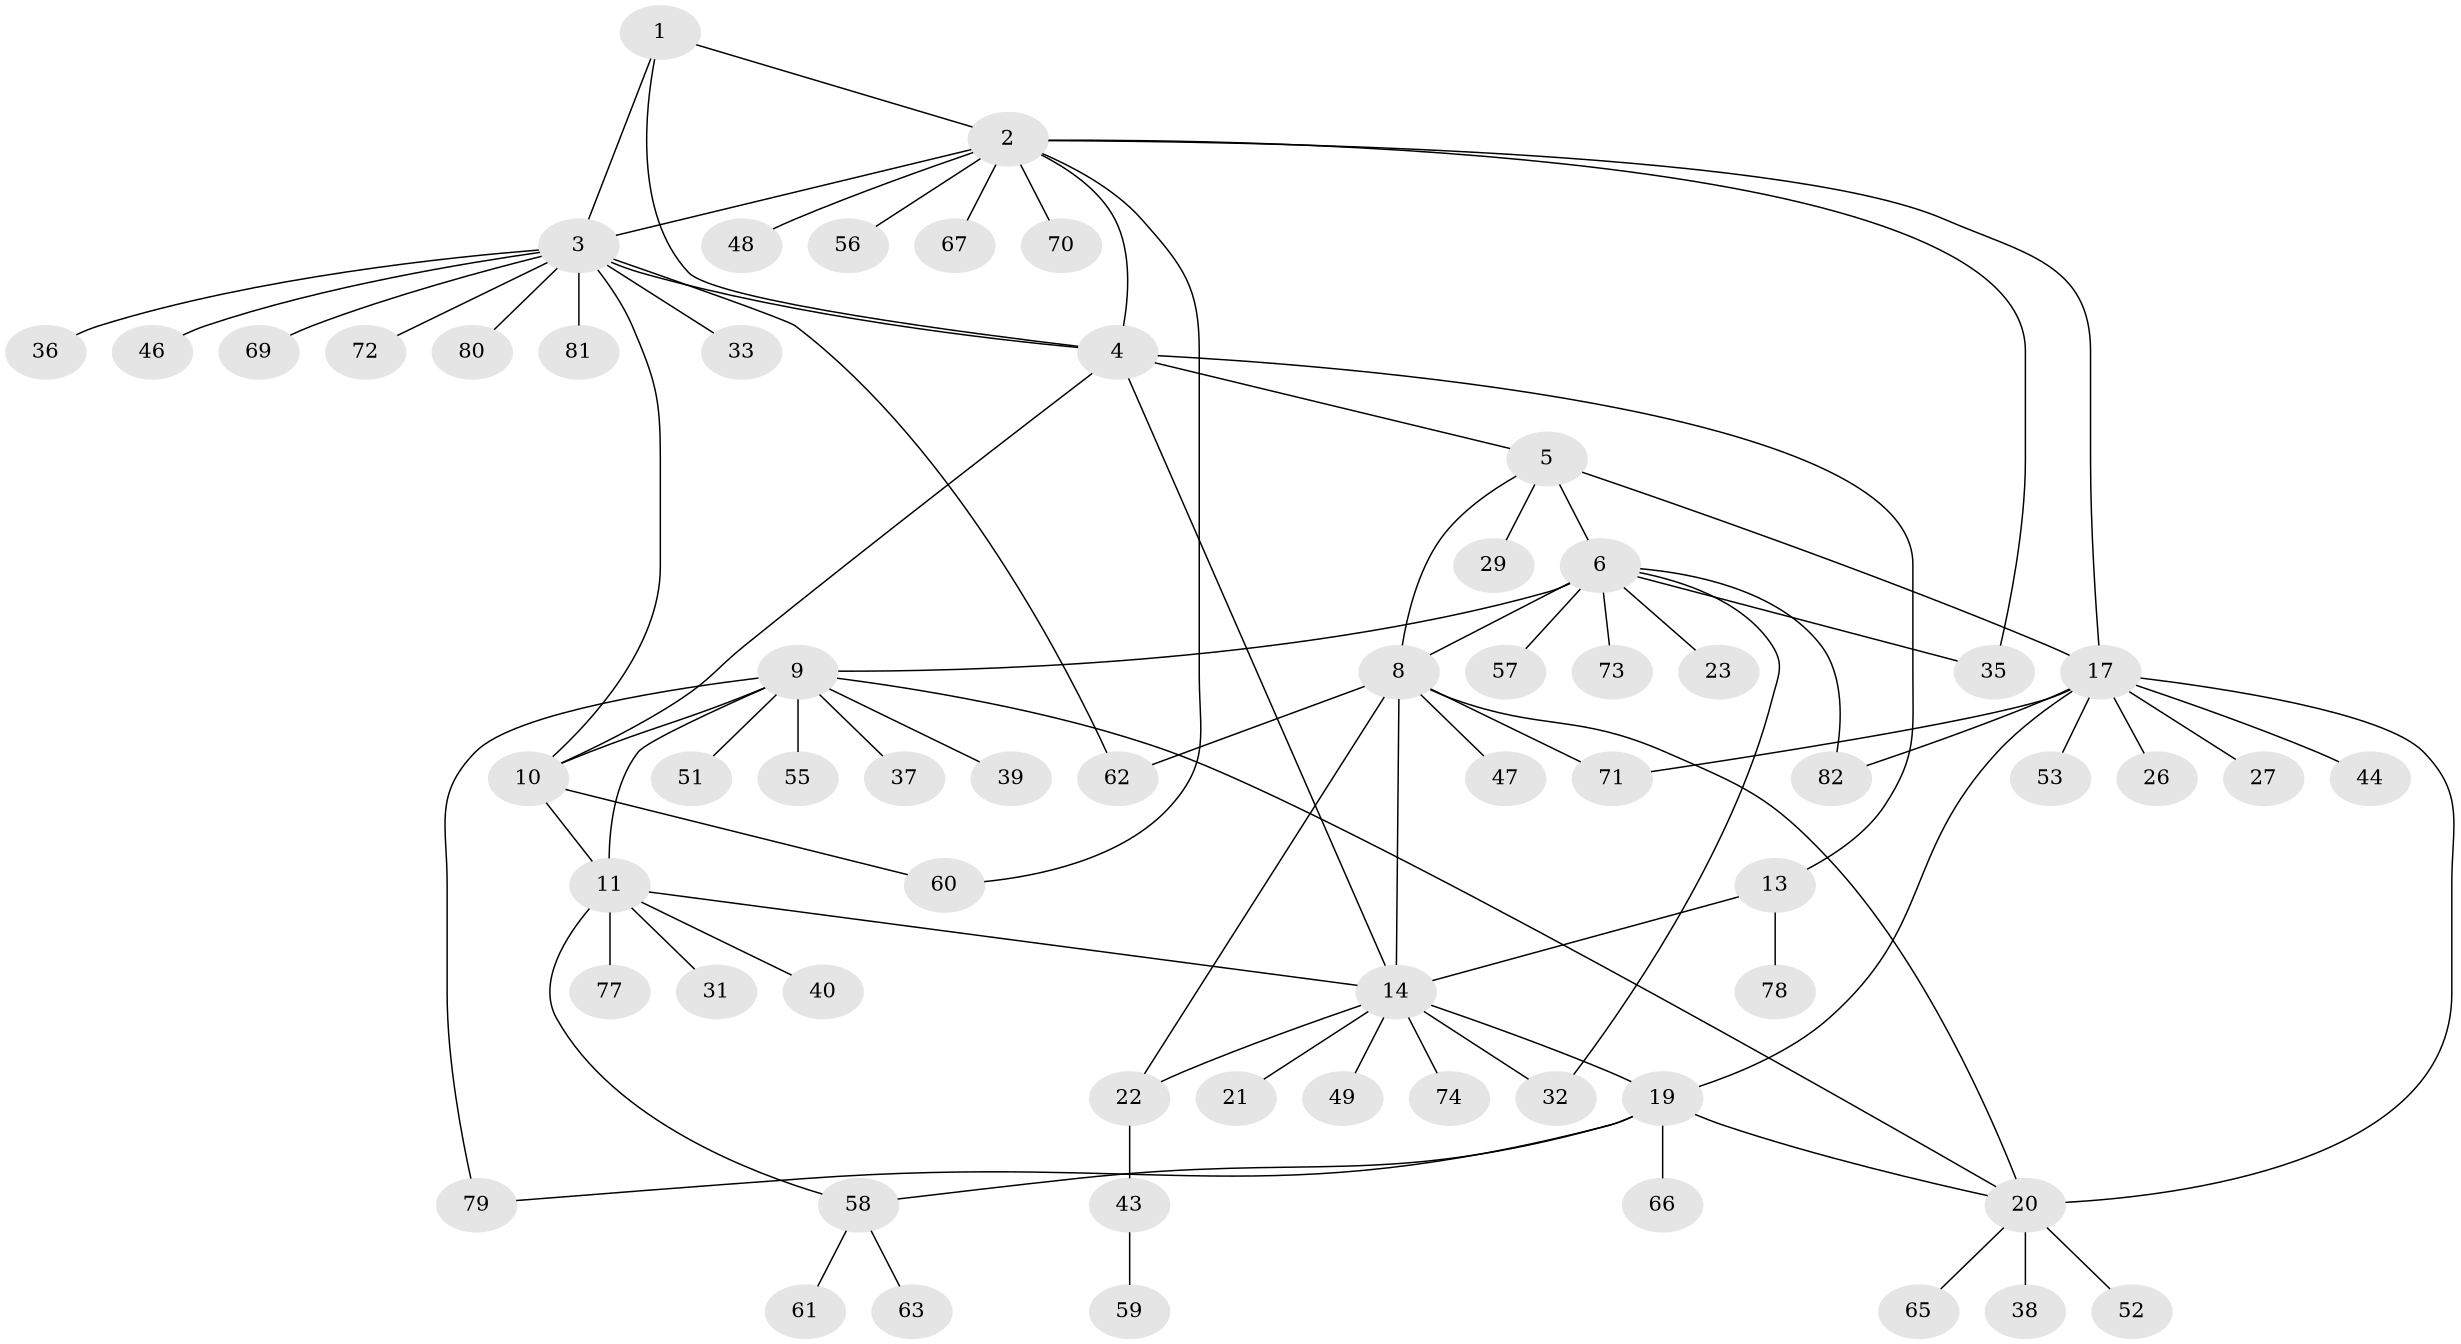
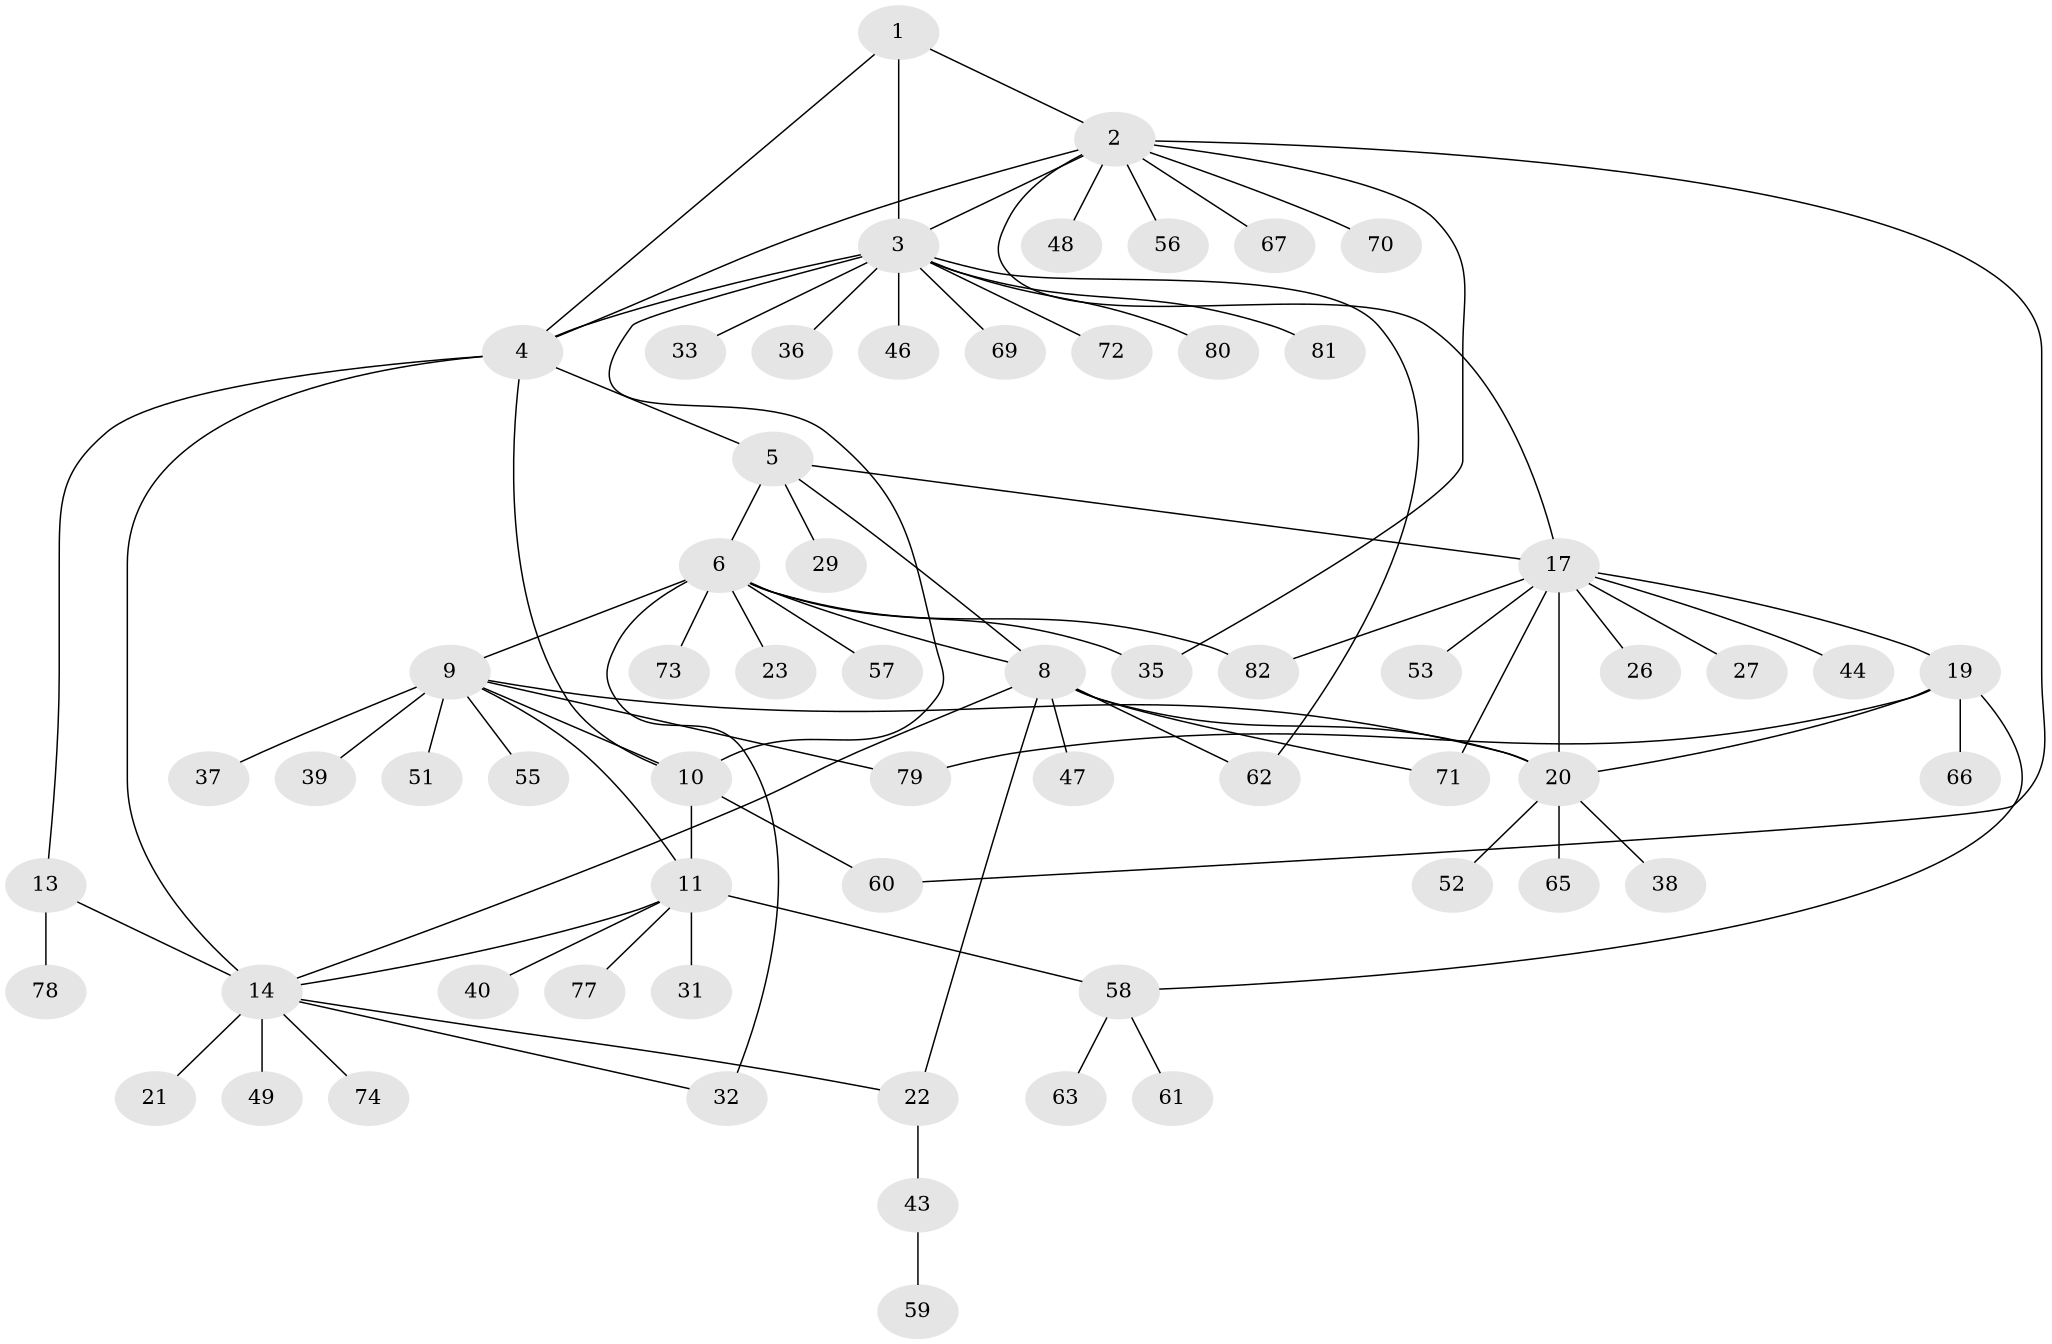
(1532, 1041) -> none
